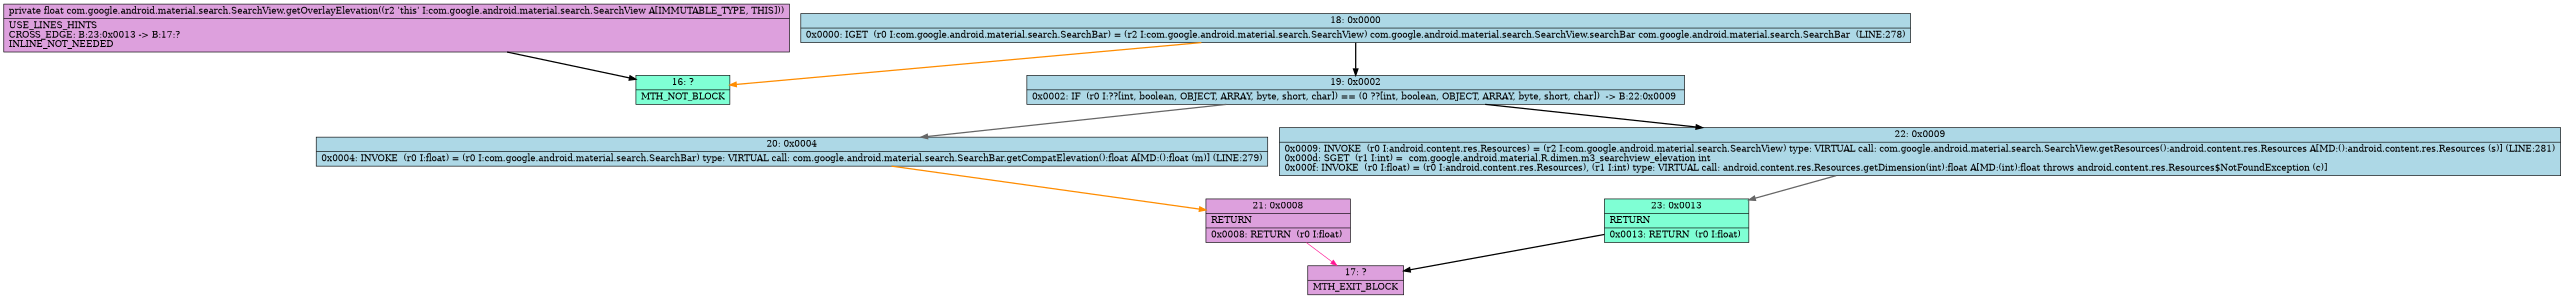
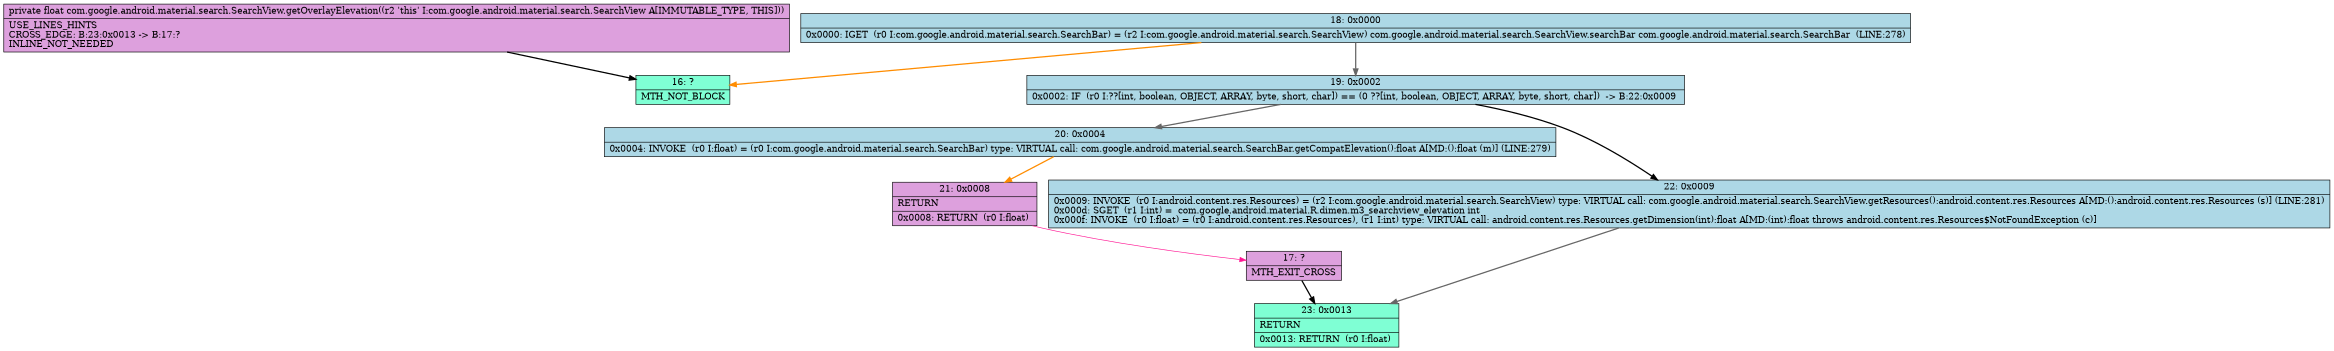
(1356, 56) -> (1356, 56)
(1507, 252) -> (1307, 289)
(1356, 287) -> (1294, 273)
